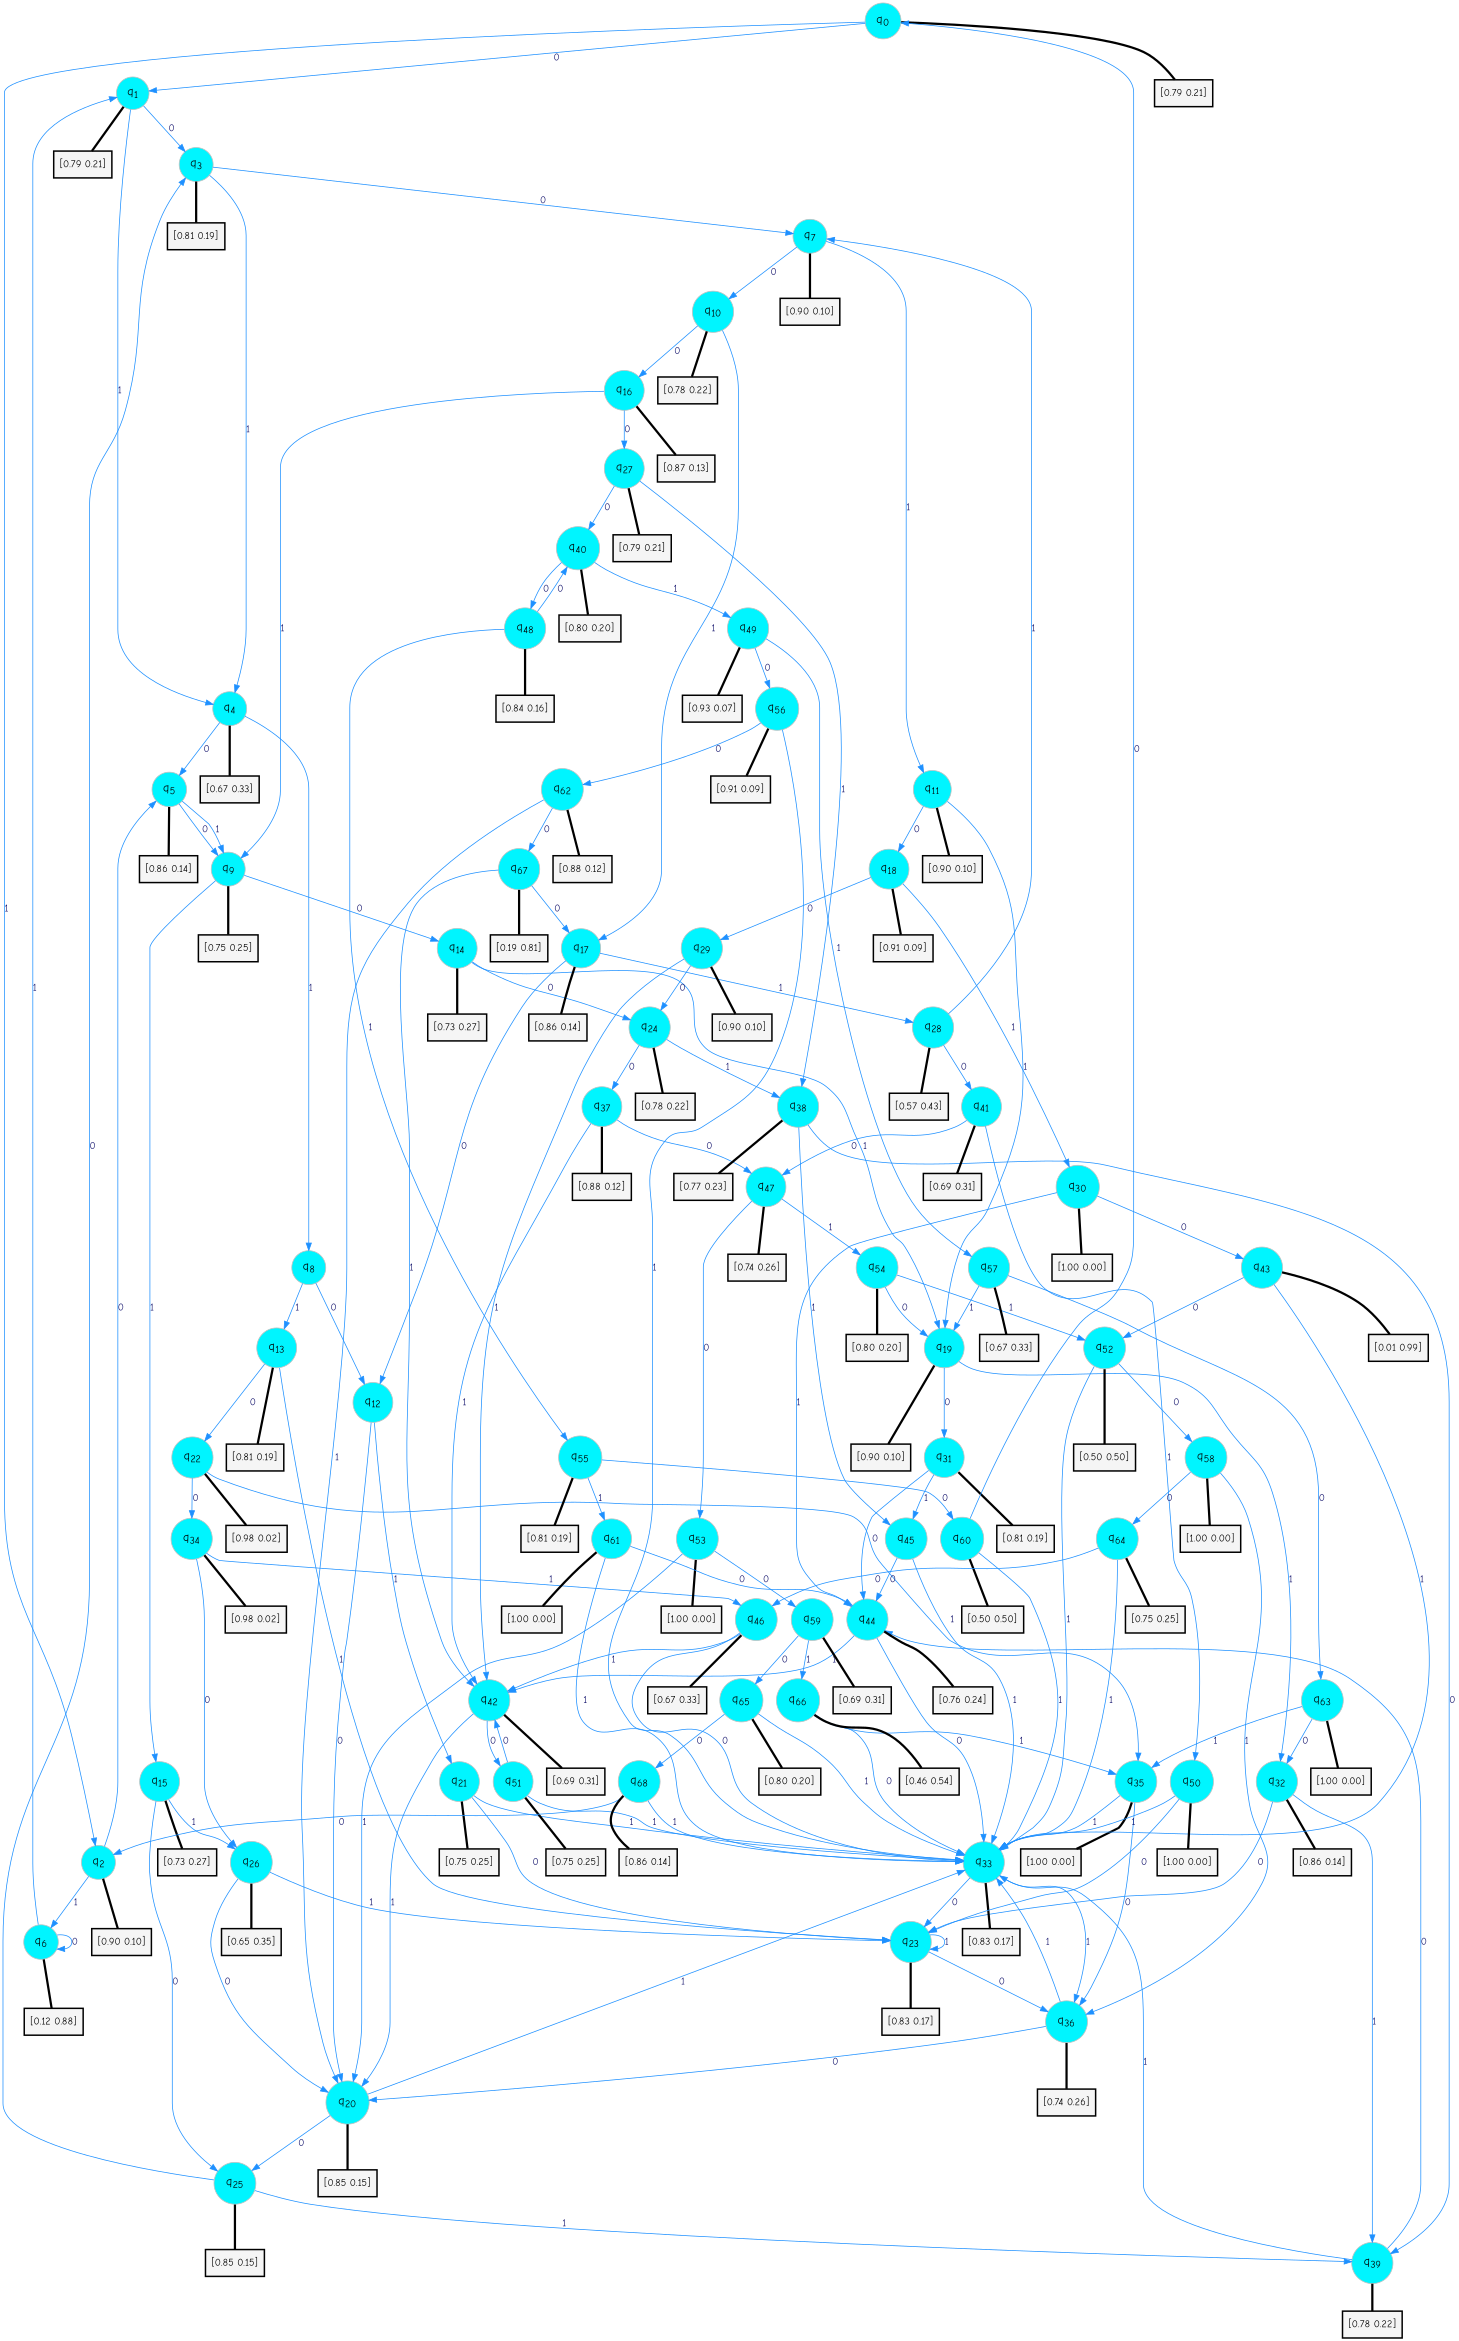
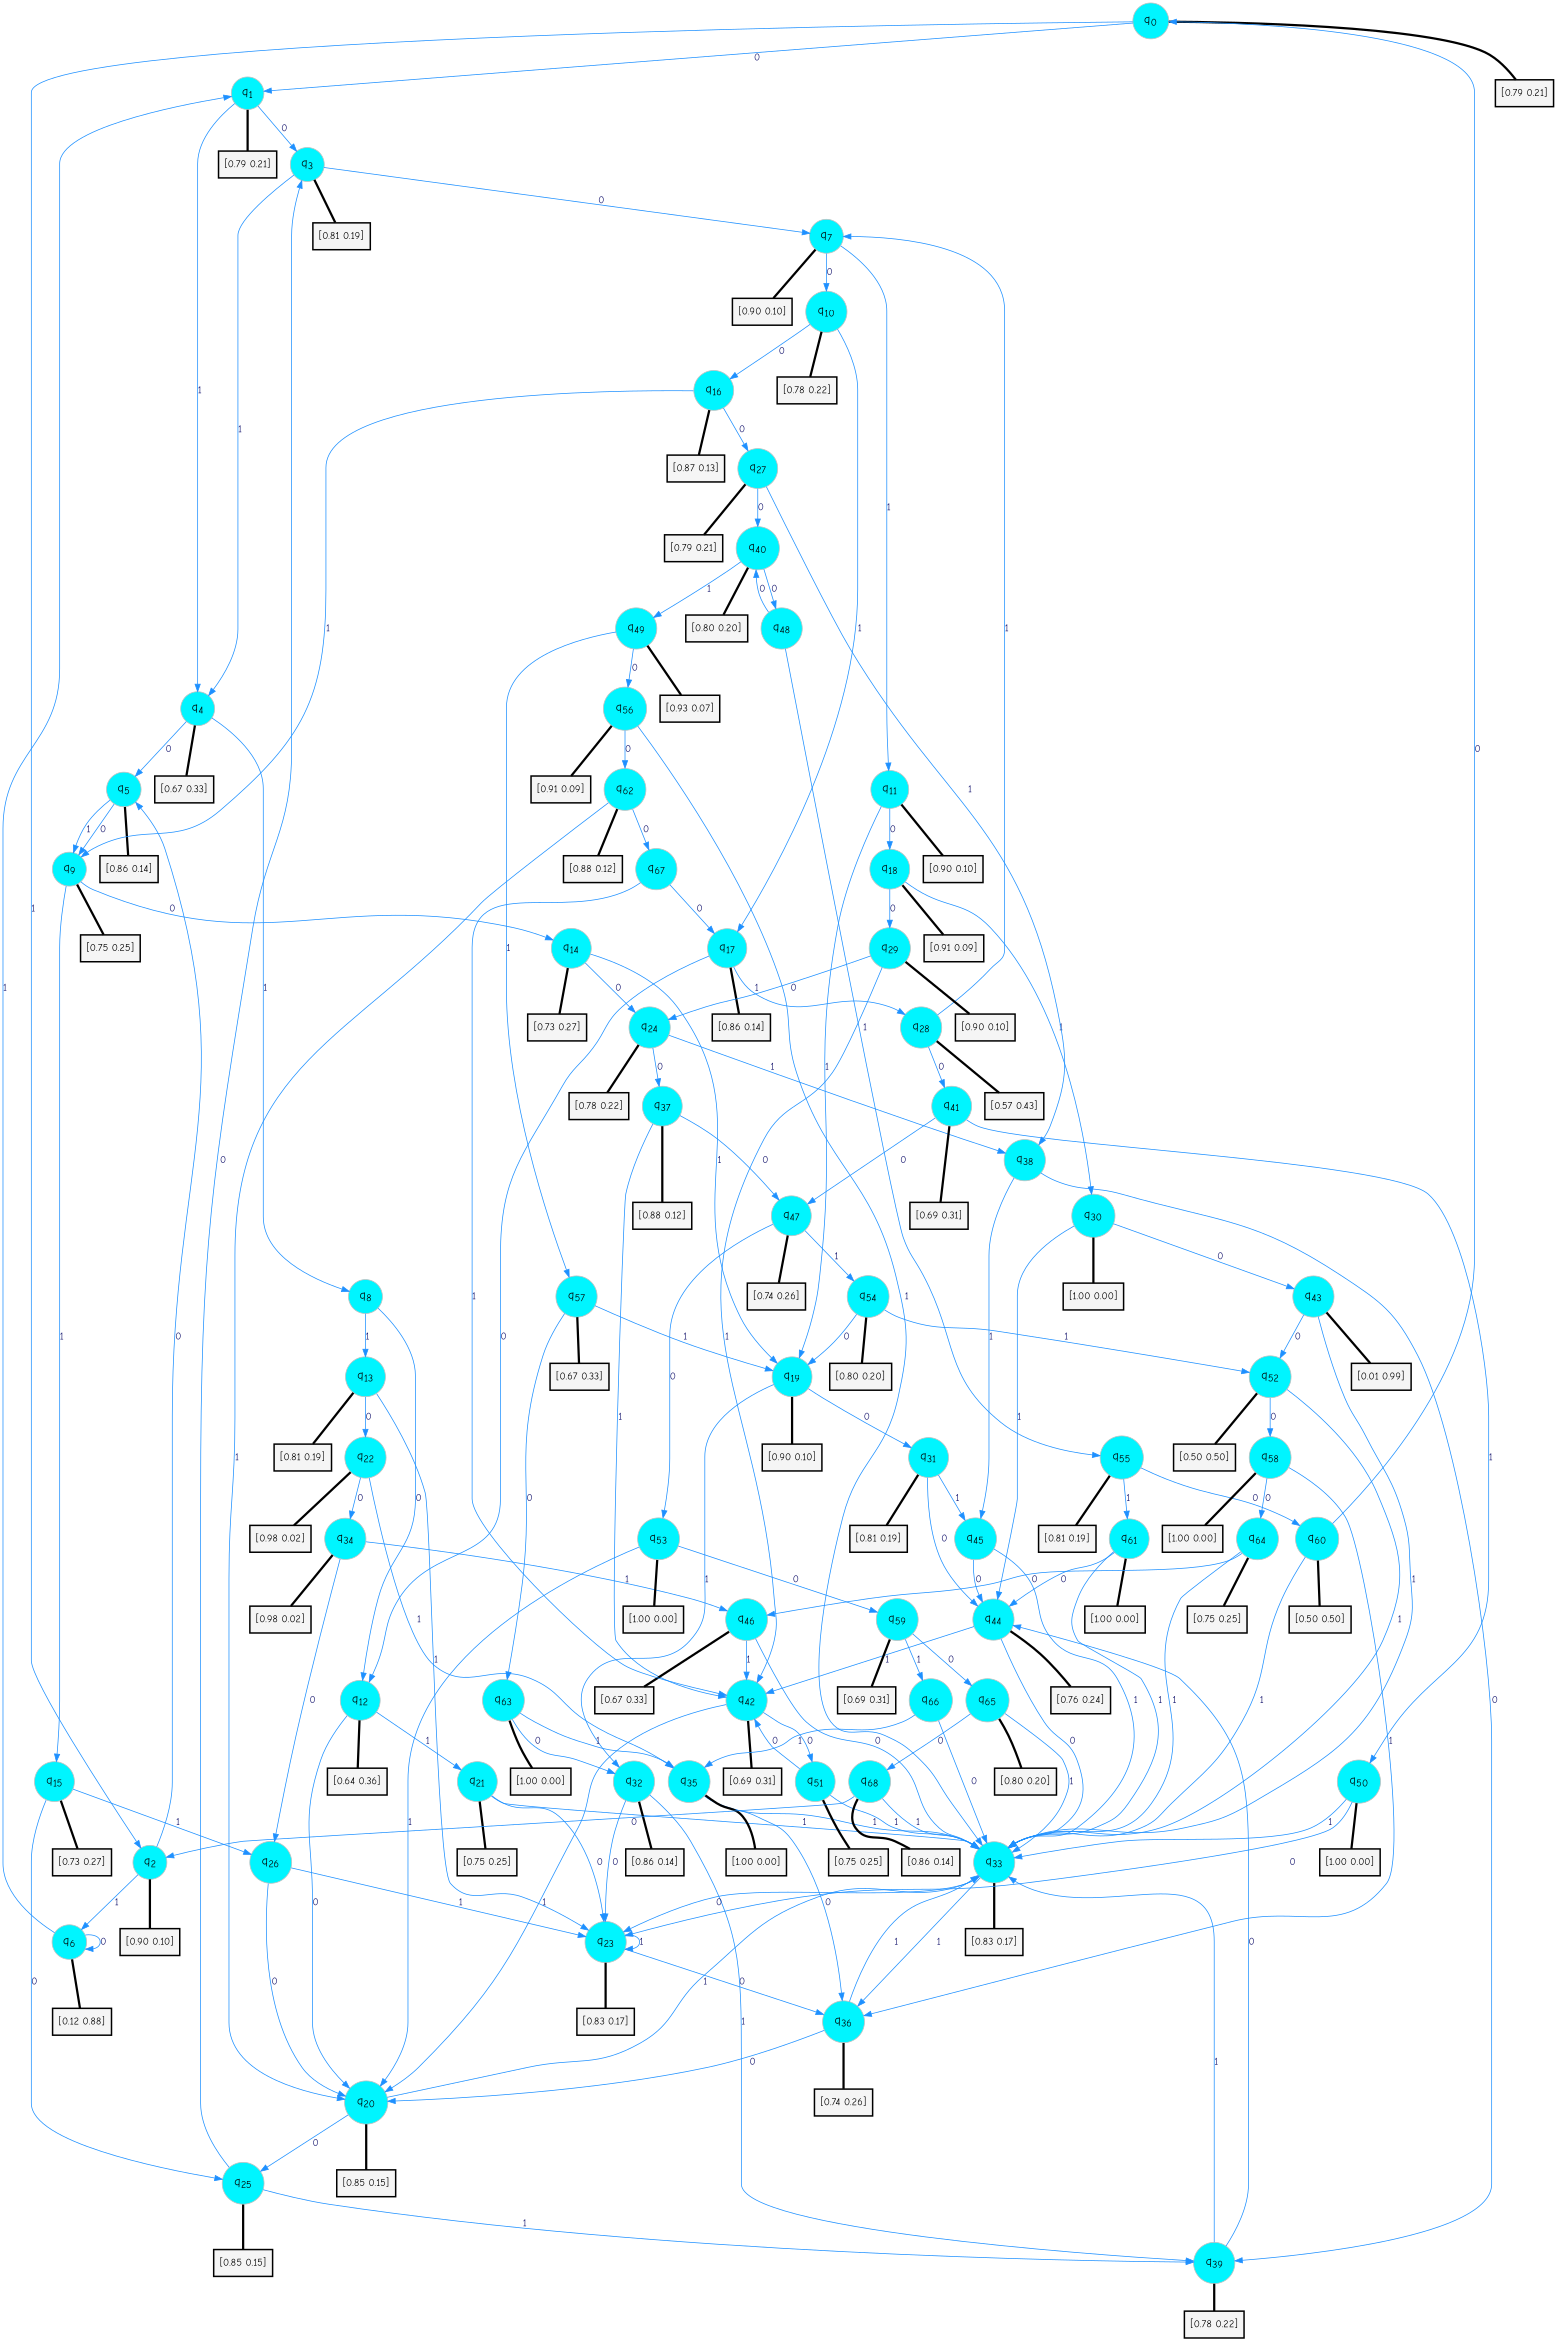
(525, 709) -> none
(519, 948) -> none
(703, 1187) -> none
none -> (357, 1782)
(929, 1782) -> none
(251, 1942) -> none
